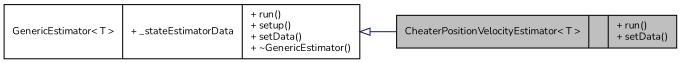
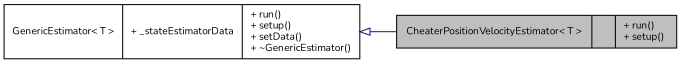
(642, 37) -> (644, 37)
